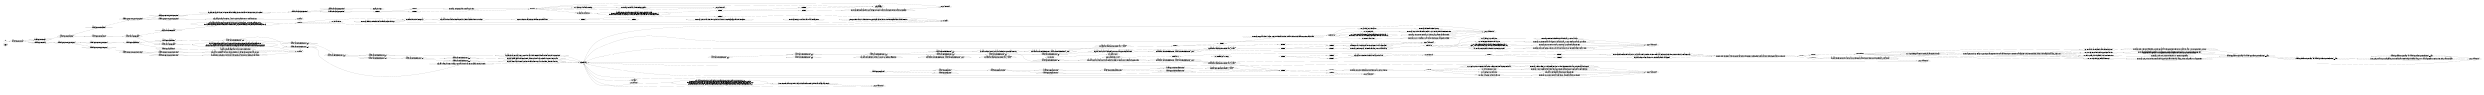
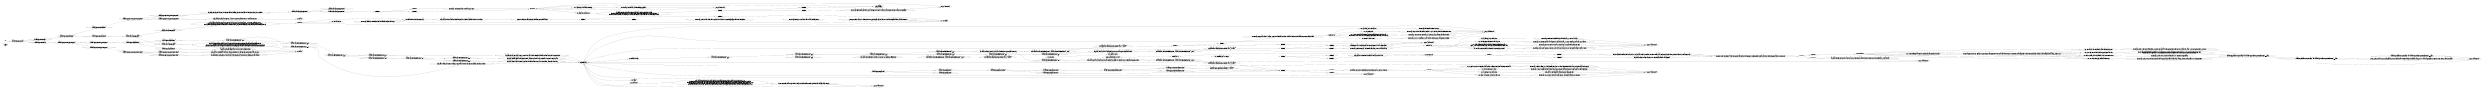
(378, 9) -> none
(415, 20) -> (415, 20)
none -> (634, 59)
